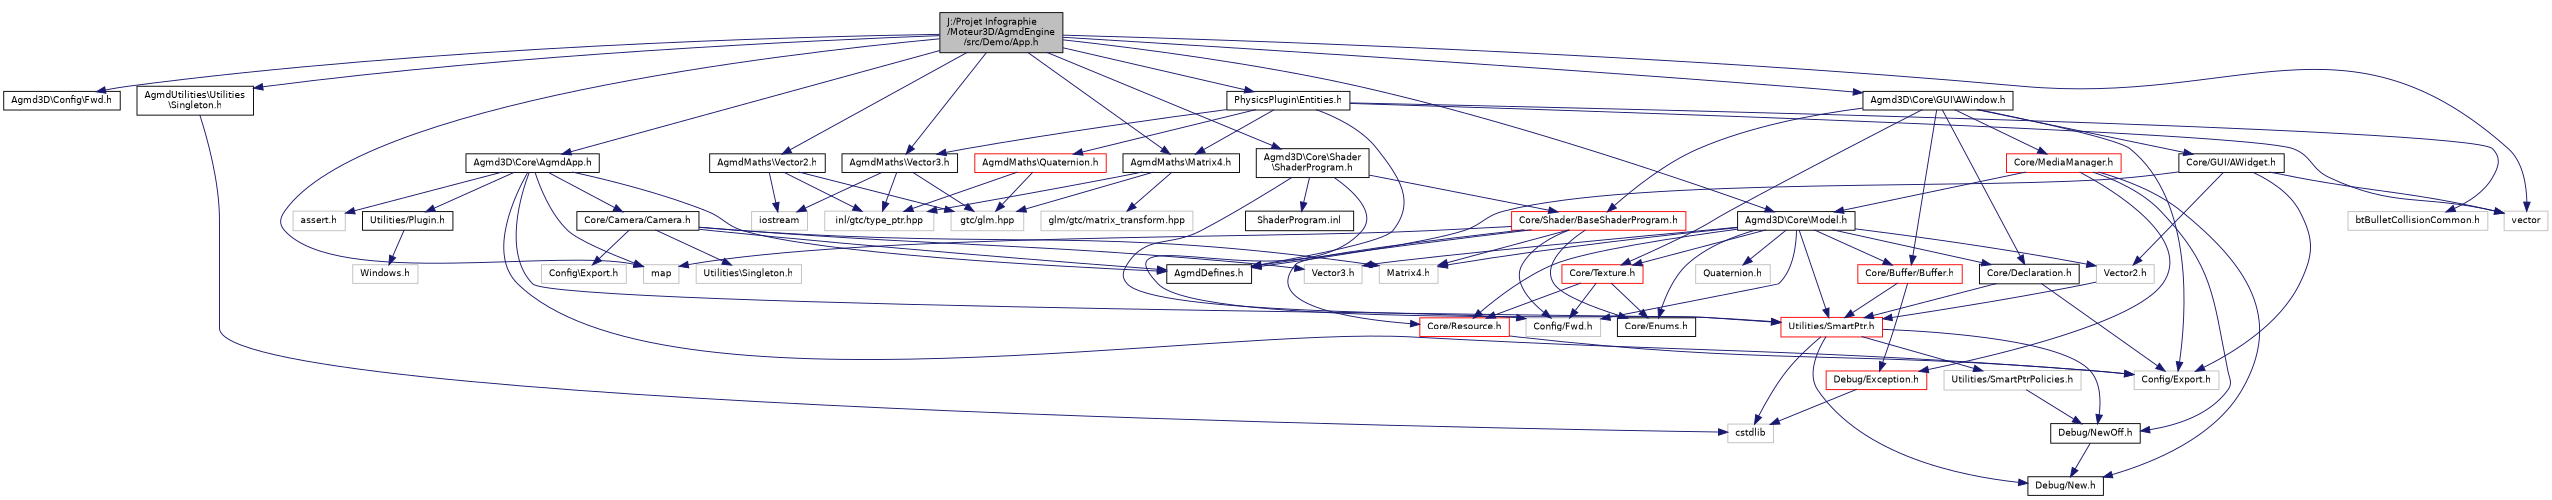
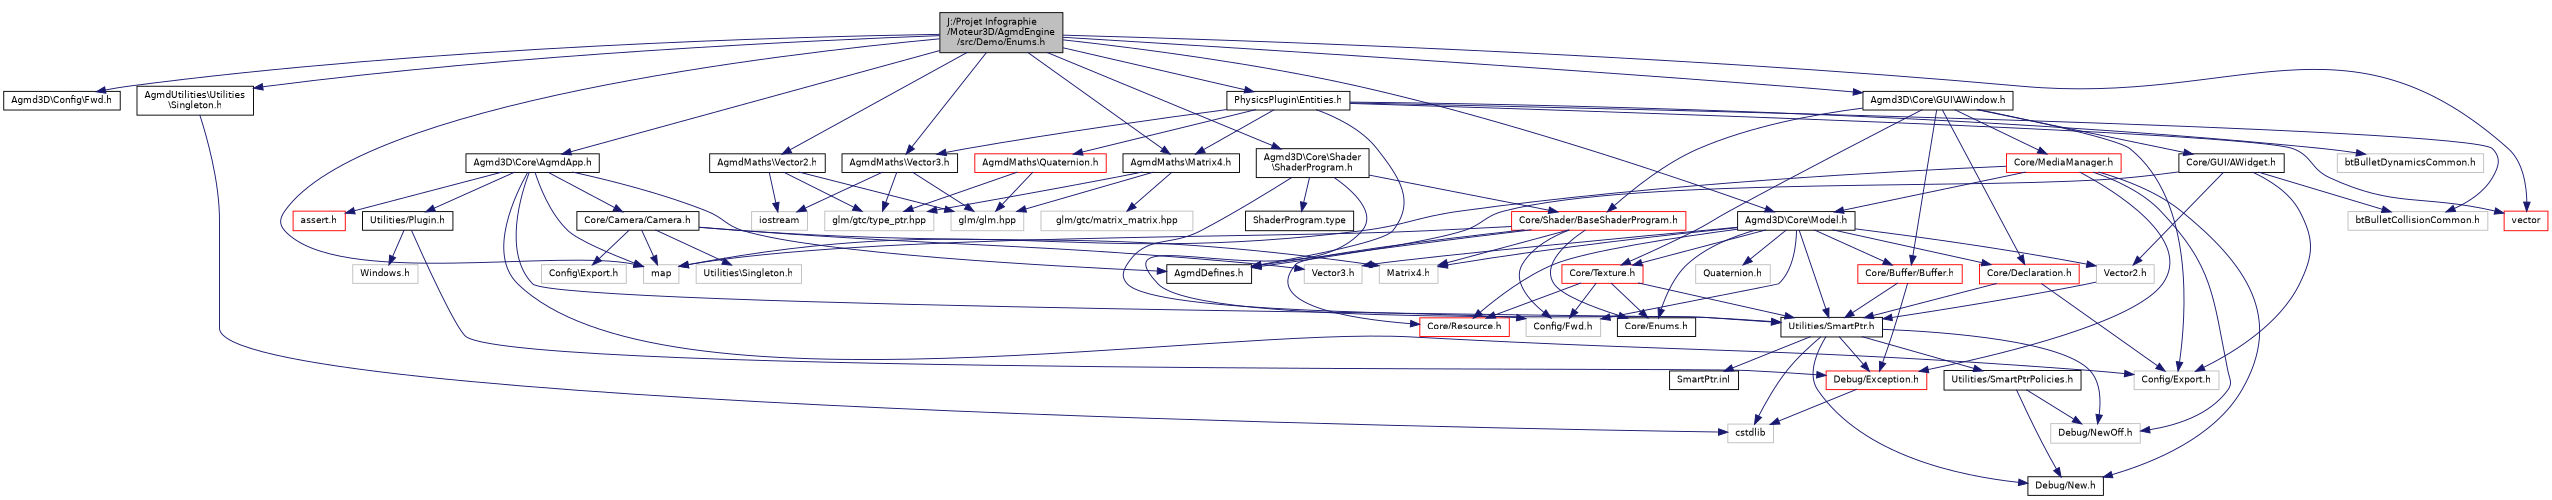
(1001, 33) -> (1001, 33)
none -> (2410, 163)
(2326, 182) -> (2320, 191)
(319, 221) -> (319, 221)
(879, 221) -> (879, 221)
(987, 221) -> (987, 221)
(1117, 221) -> (1117, 221)
(1300, 221) -> (1300, 221)
none -> (1413, 221)
(2526, 221) -> (2526, 221)
(928, 251) -> (648, 243)
(2029, 274) -> (2029, 274)
none -> (1723, 302)
(1832, 327) -> (1832, 327)
none -> (1851, 350)
(1817, 357) -> none
none -> (1081, 366)
none -> (1704, 380)
(2013, 380) -> (2013, 380)
(2095, 433) -> (2095, 433)
(2083, 456) -> (2036, 430)
